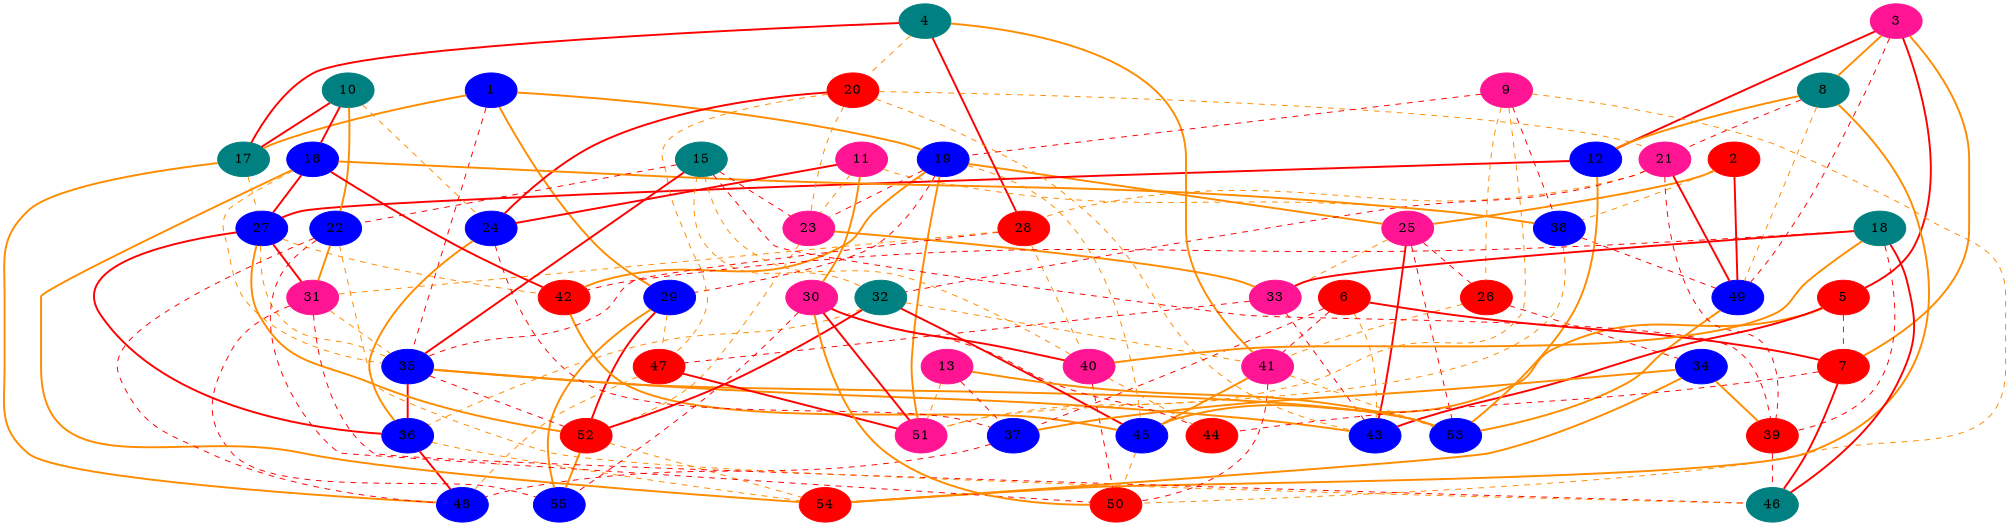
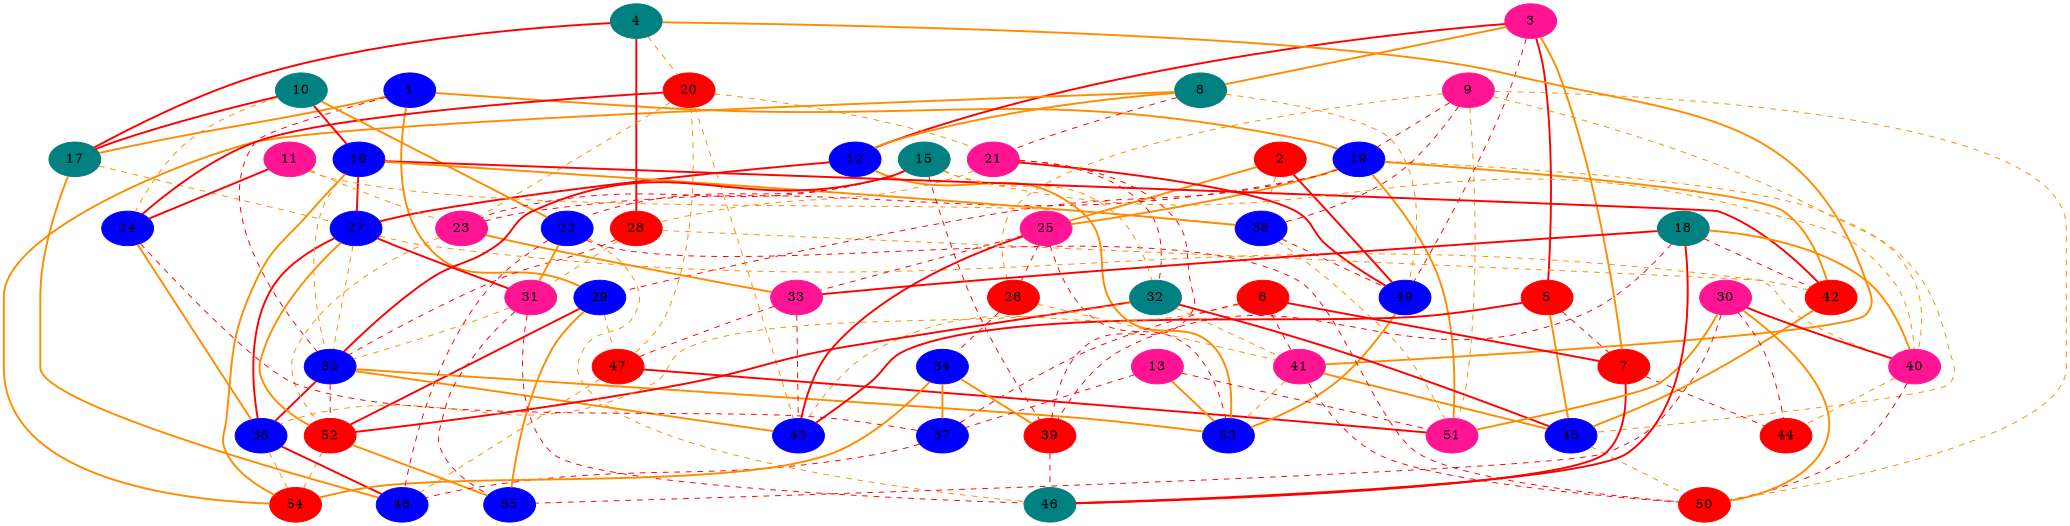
none -> (1749, 177)
(850, 226) -> none
(1342, 263) -> (921, 263)
(866, 367) -> (1613, 398)
(933, 404) -> (1298, 400)
